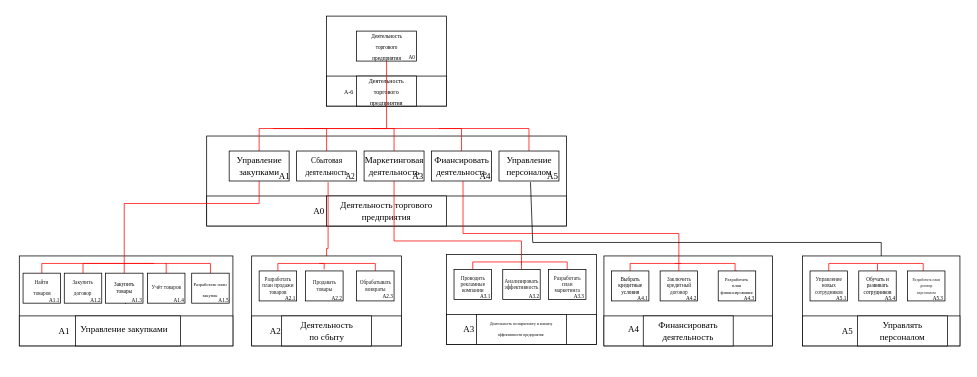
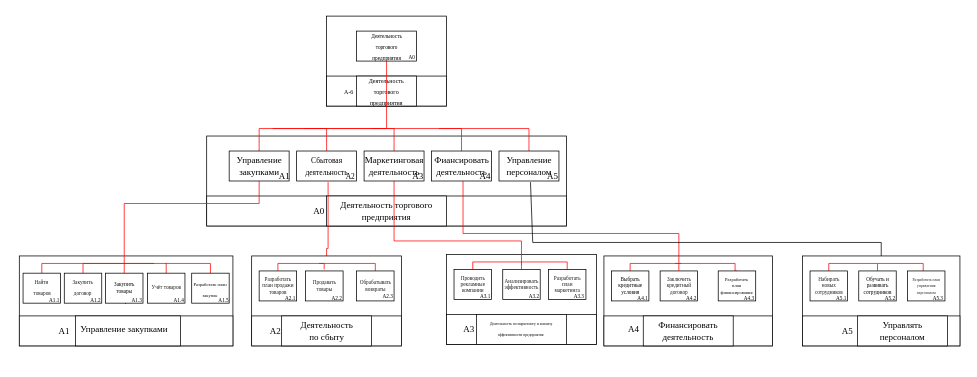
(830, 286) -> (830, 286)
(927, 286) -> (927, 286)
(891, 297) -> (891, 297)
